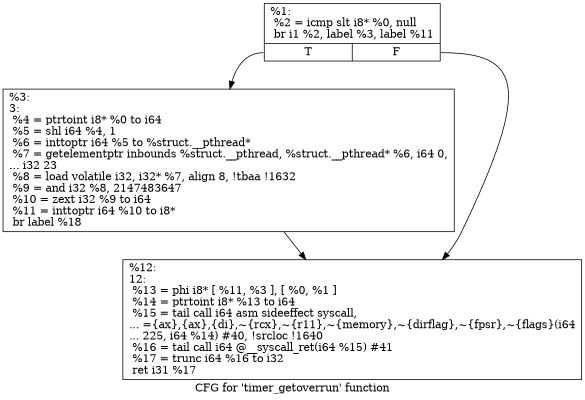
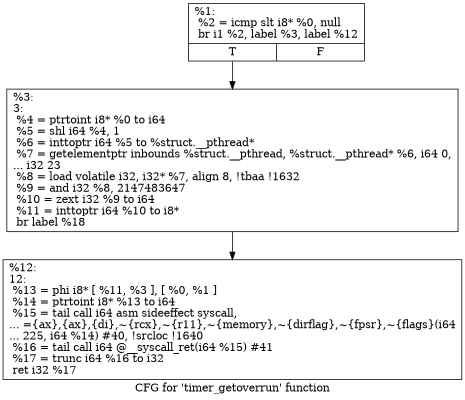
(352, 35) -> (276, 35)
(501, 135) -> none
(163, 370) -> (43, 370)
